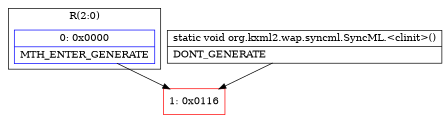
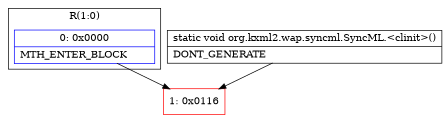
(85, 16) -> (85, 16)
(85, 55) -> (74, 55)
